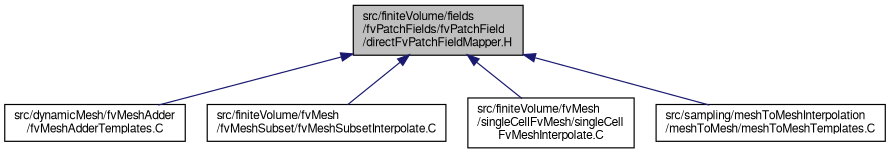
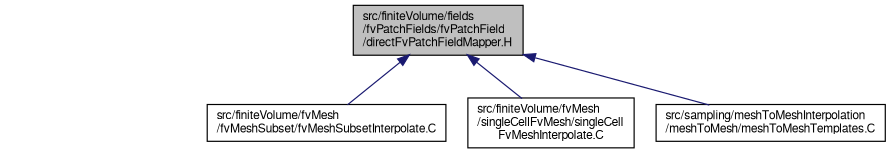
(95, 123) -> none
